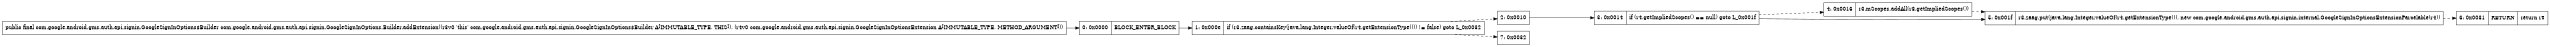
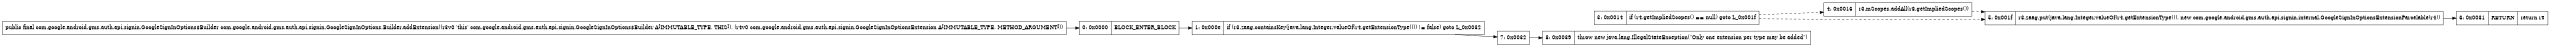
(1513, 18) -> none
(2448, 18) -> (2448, 18)
(1870, 19) -> (1870, 19)
(1474, 36) -> (1474, 36)
none -> (1677, 38)
